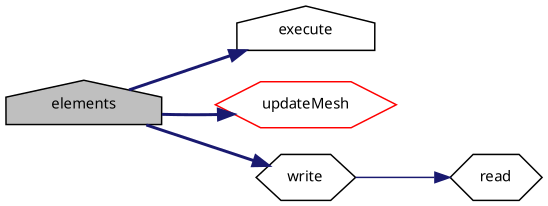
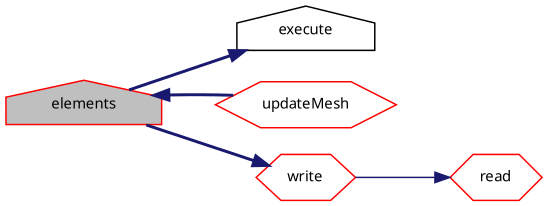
(84, 105) -> (84, 105)
(190, 115) -> (201, 95)
(306, 177) -> (306, 177)
(496, 177) -> (496, 177)
